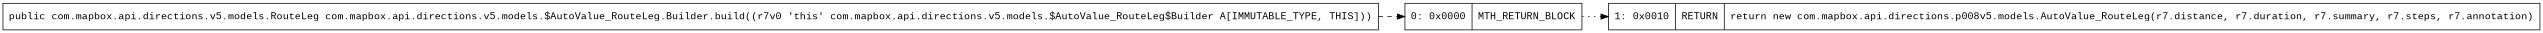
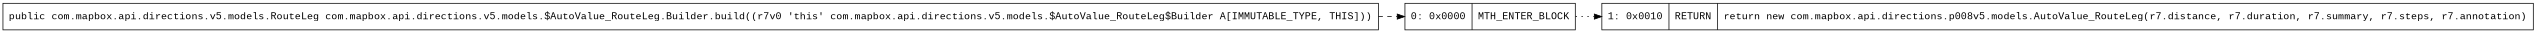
(1527, 16) -> (1524, 16)
